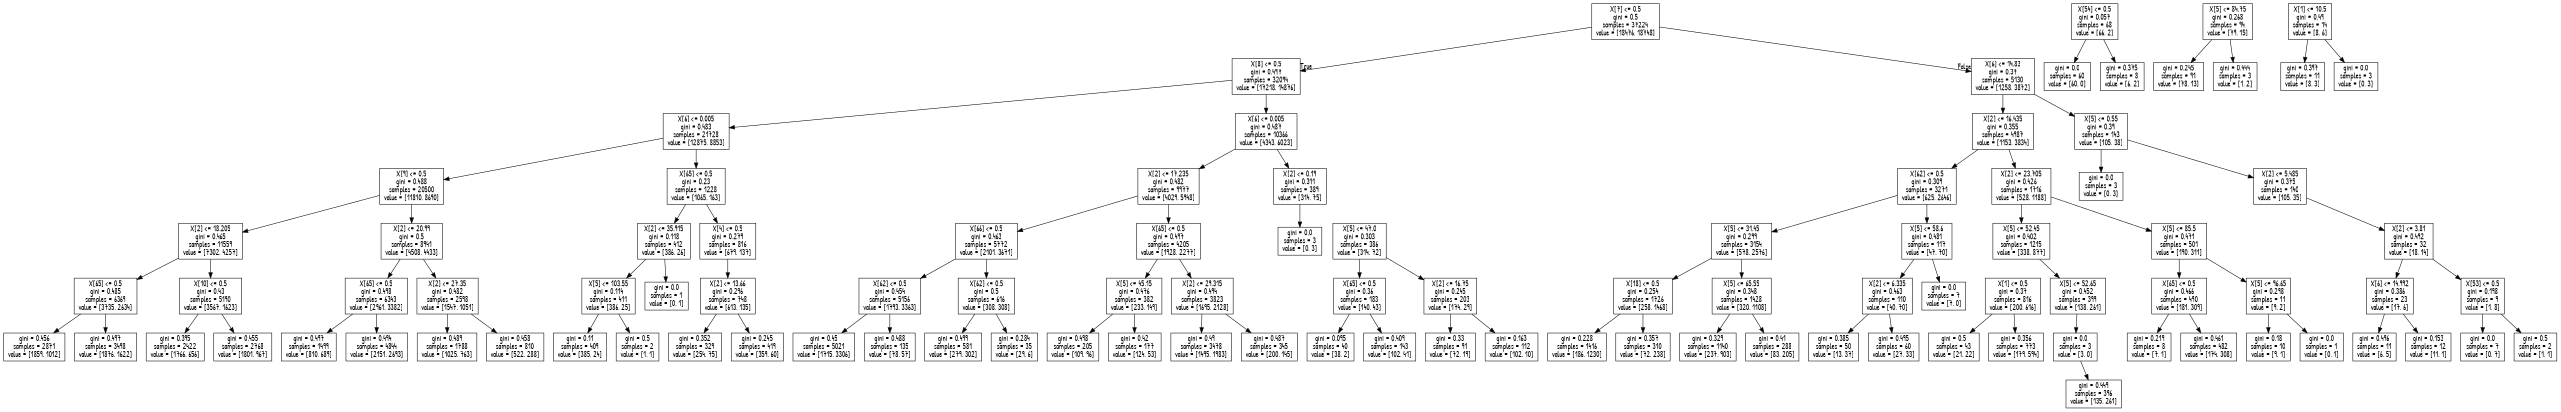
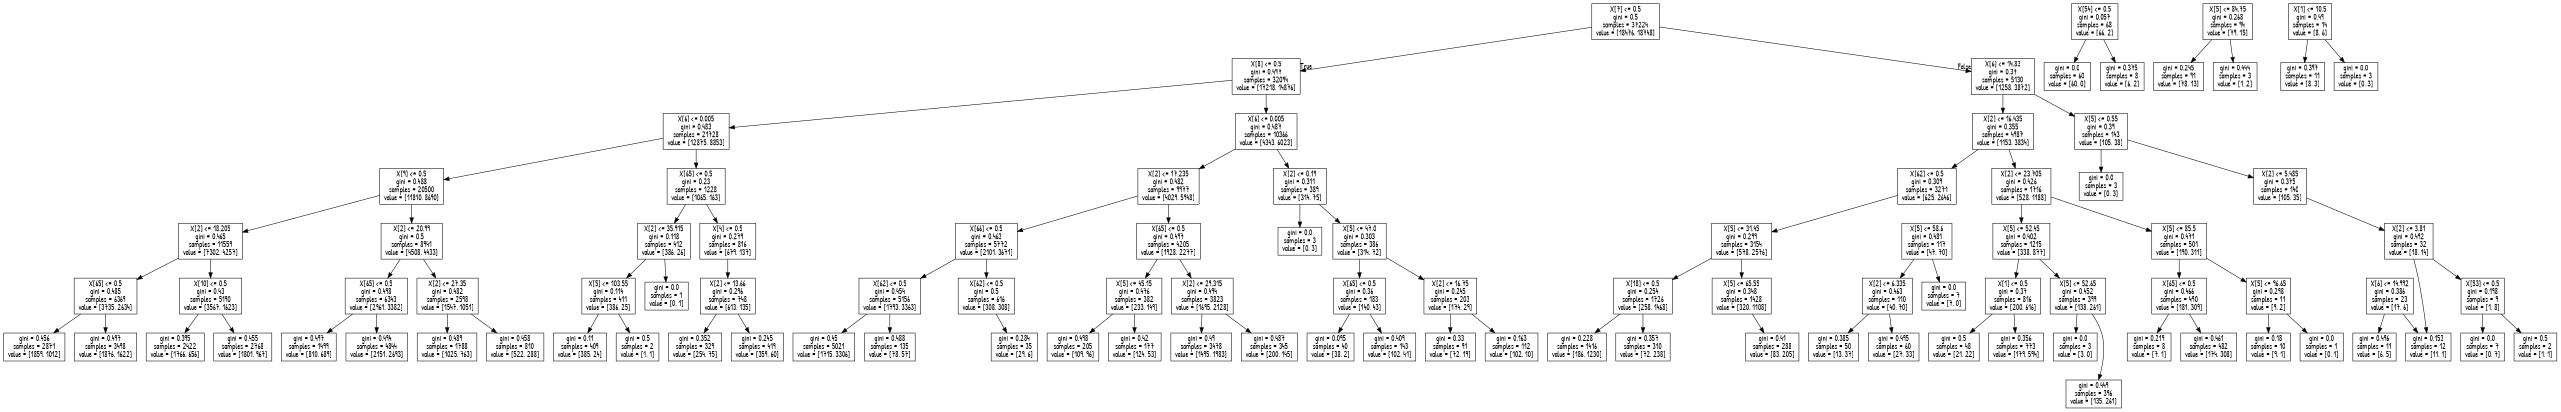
(1927, 211) -> none
none -> (1328, 212)
none -> (2018, 266)
(2400, 266) -> (2421, 293)
(953, 347) -> none
(1708, 347) -> none
(1954, 347) -> (1954, 347)
(2083, 368) -> (2104, 343)
